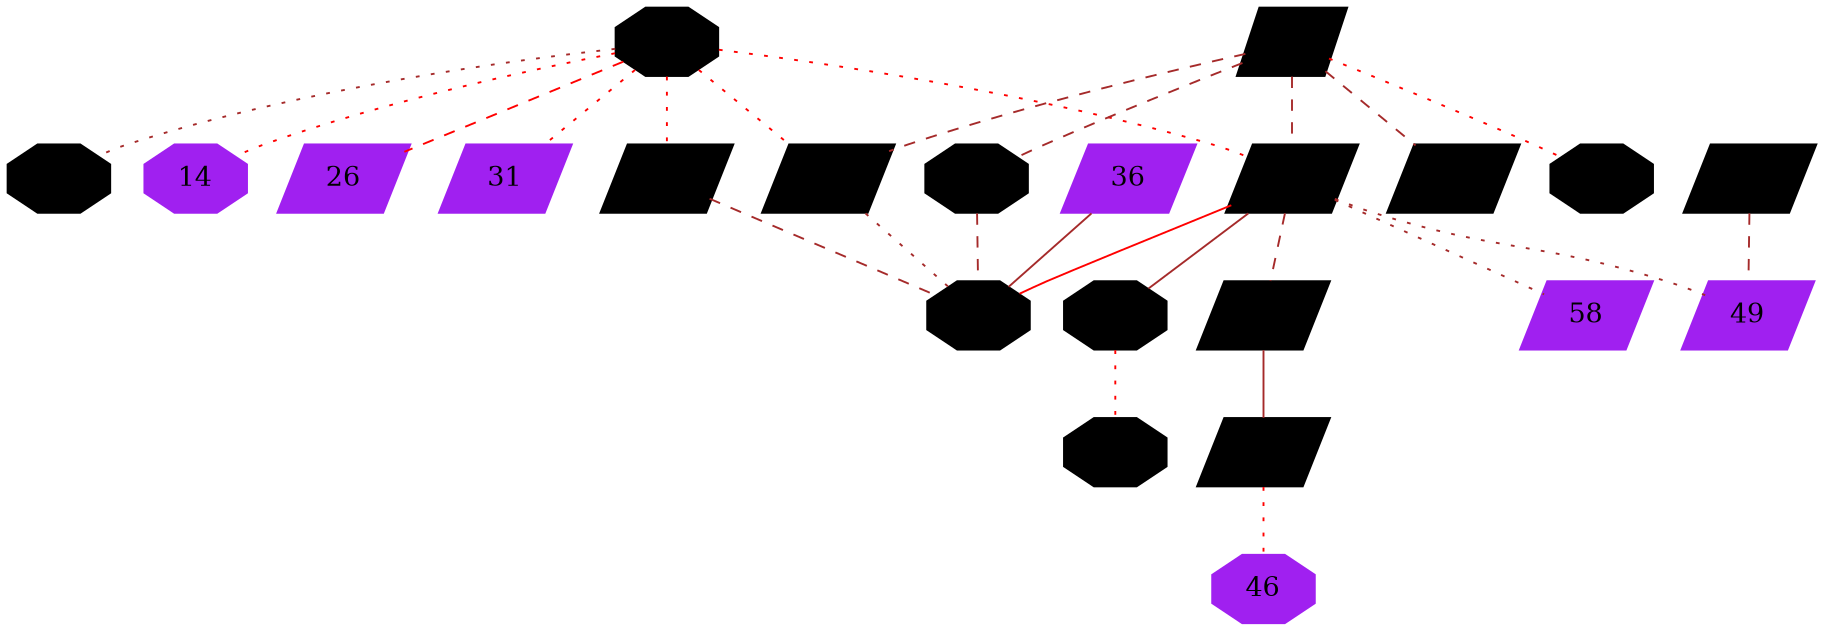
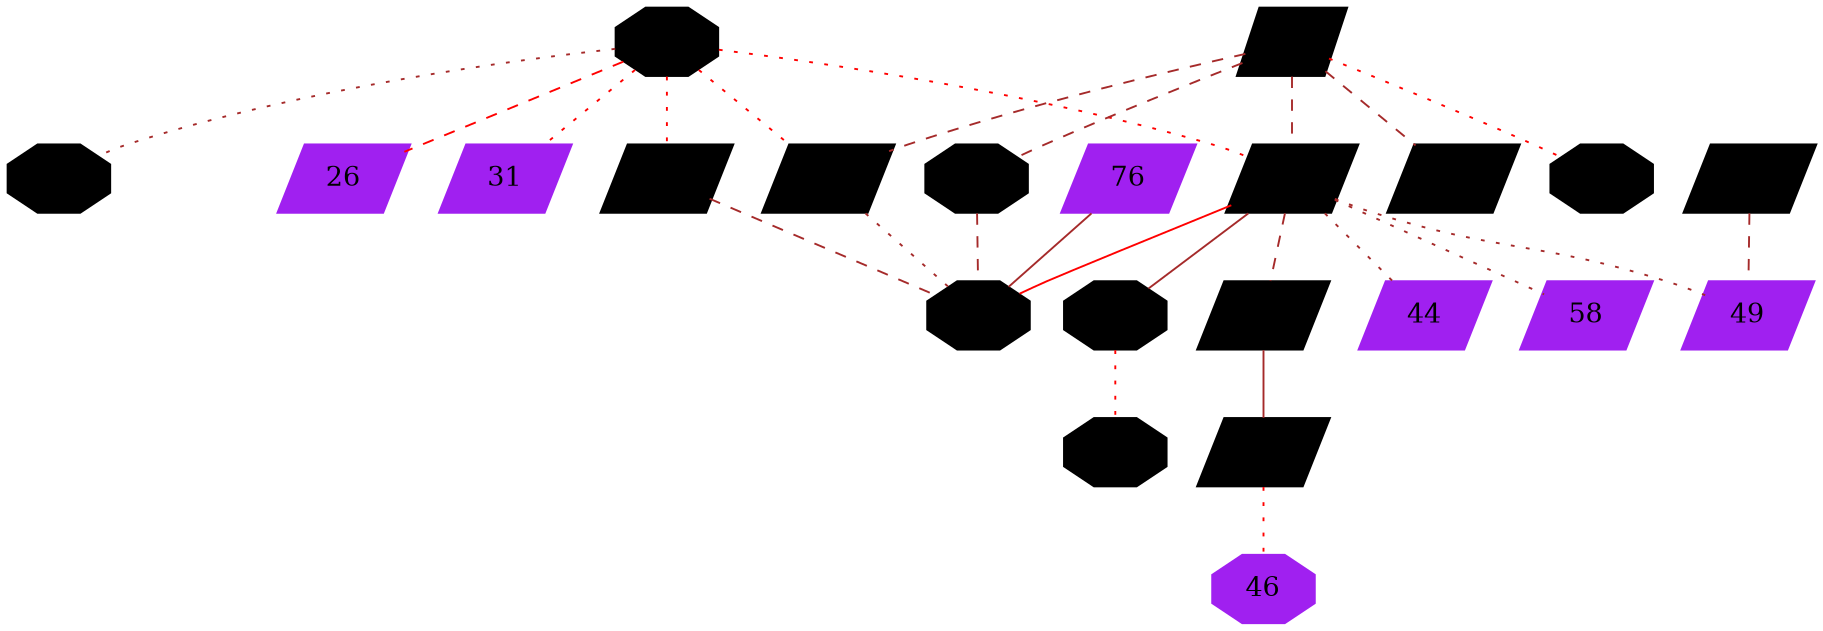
(196, 179) -> none
(1129, 179) -> (1129, 179)
none -> (1425, 315)
